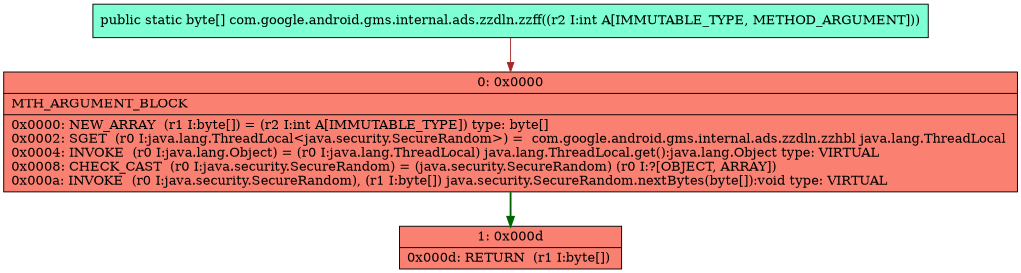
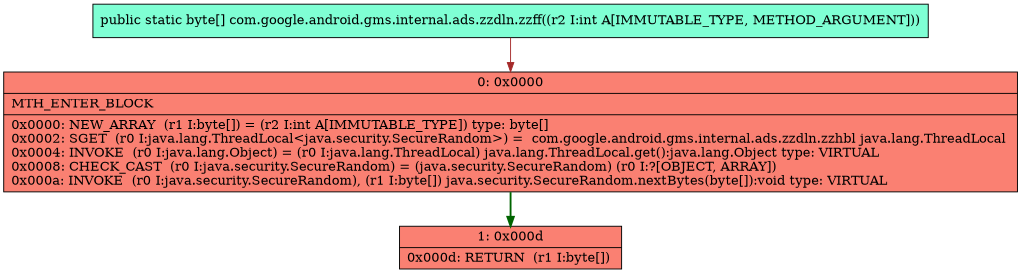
(99, 104) -> (83, 104)
